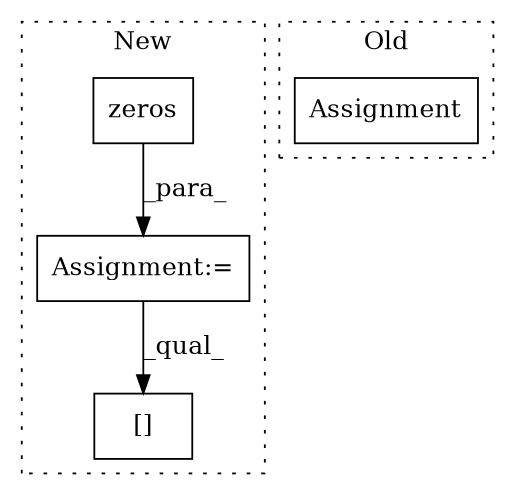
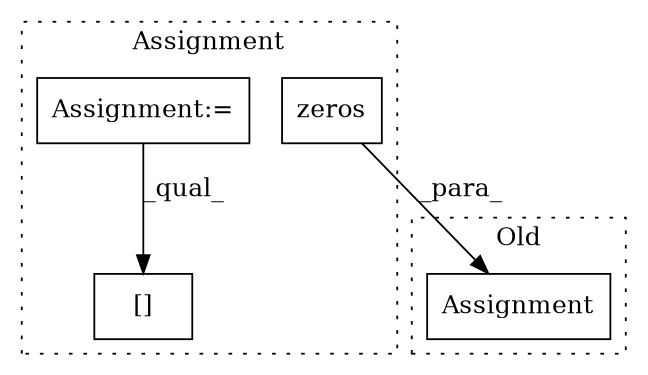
(143, 43) -> (210, 43)
(143, 180) -> (419, 202)
